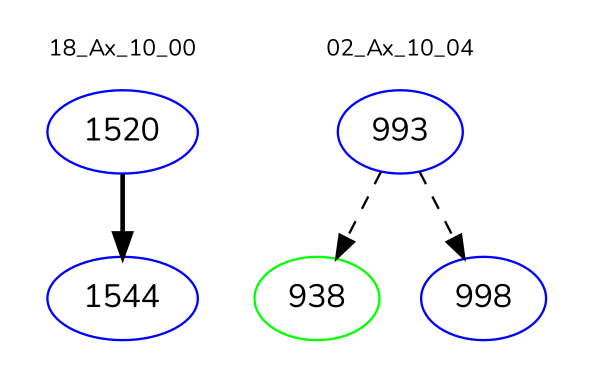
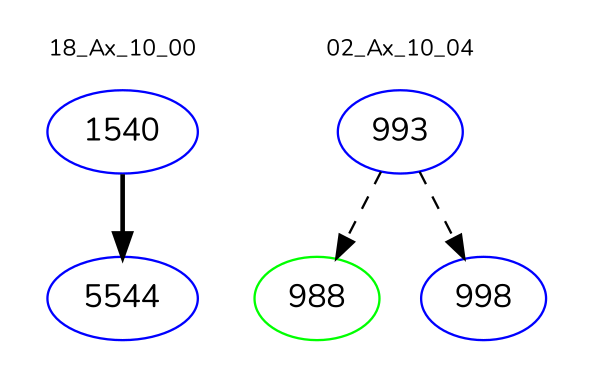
(123, 132) -> (123, 132)
(123, 298) -> (123, 298)
(317, 298) -> (317, 298)
